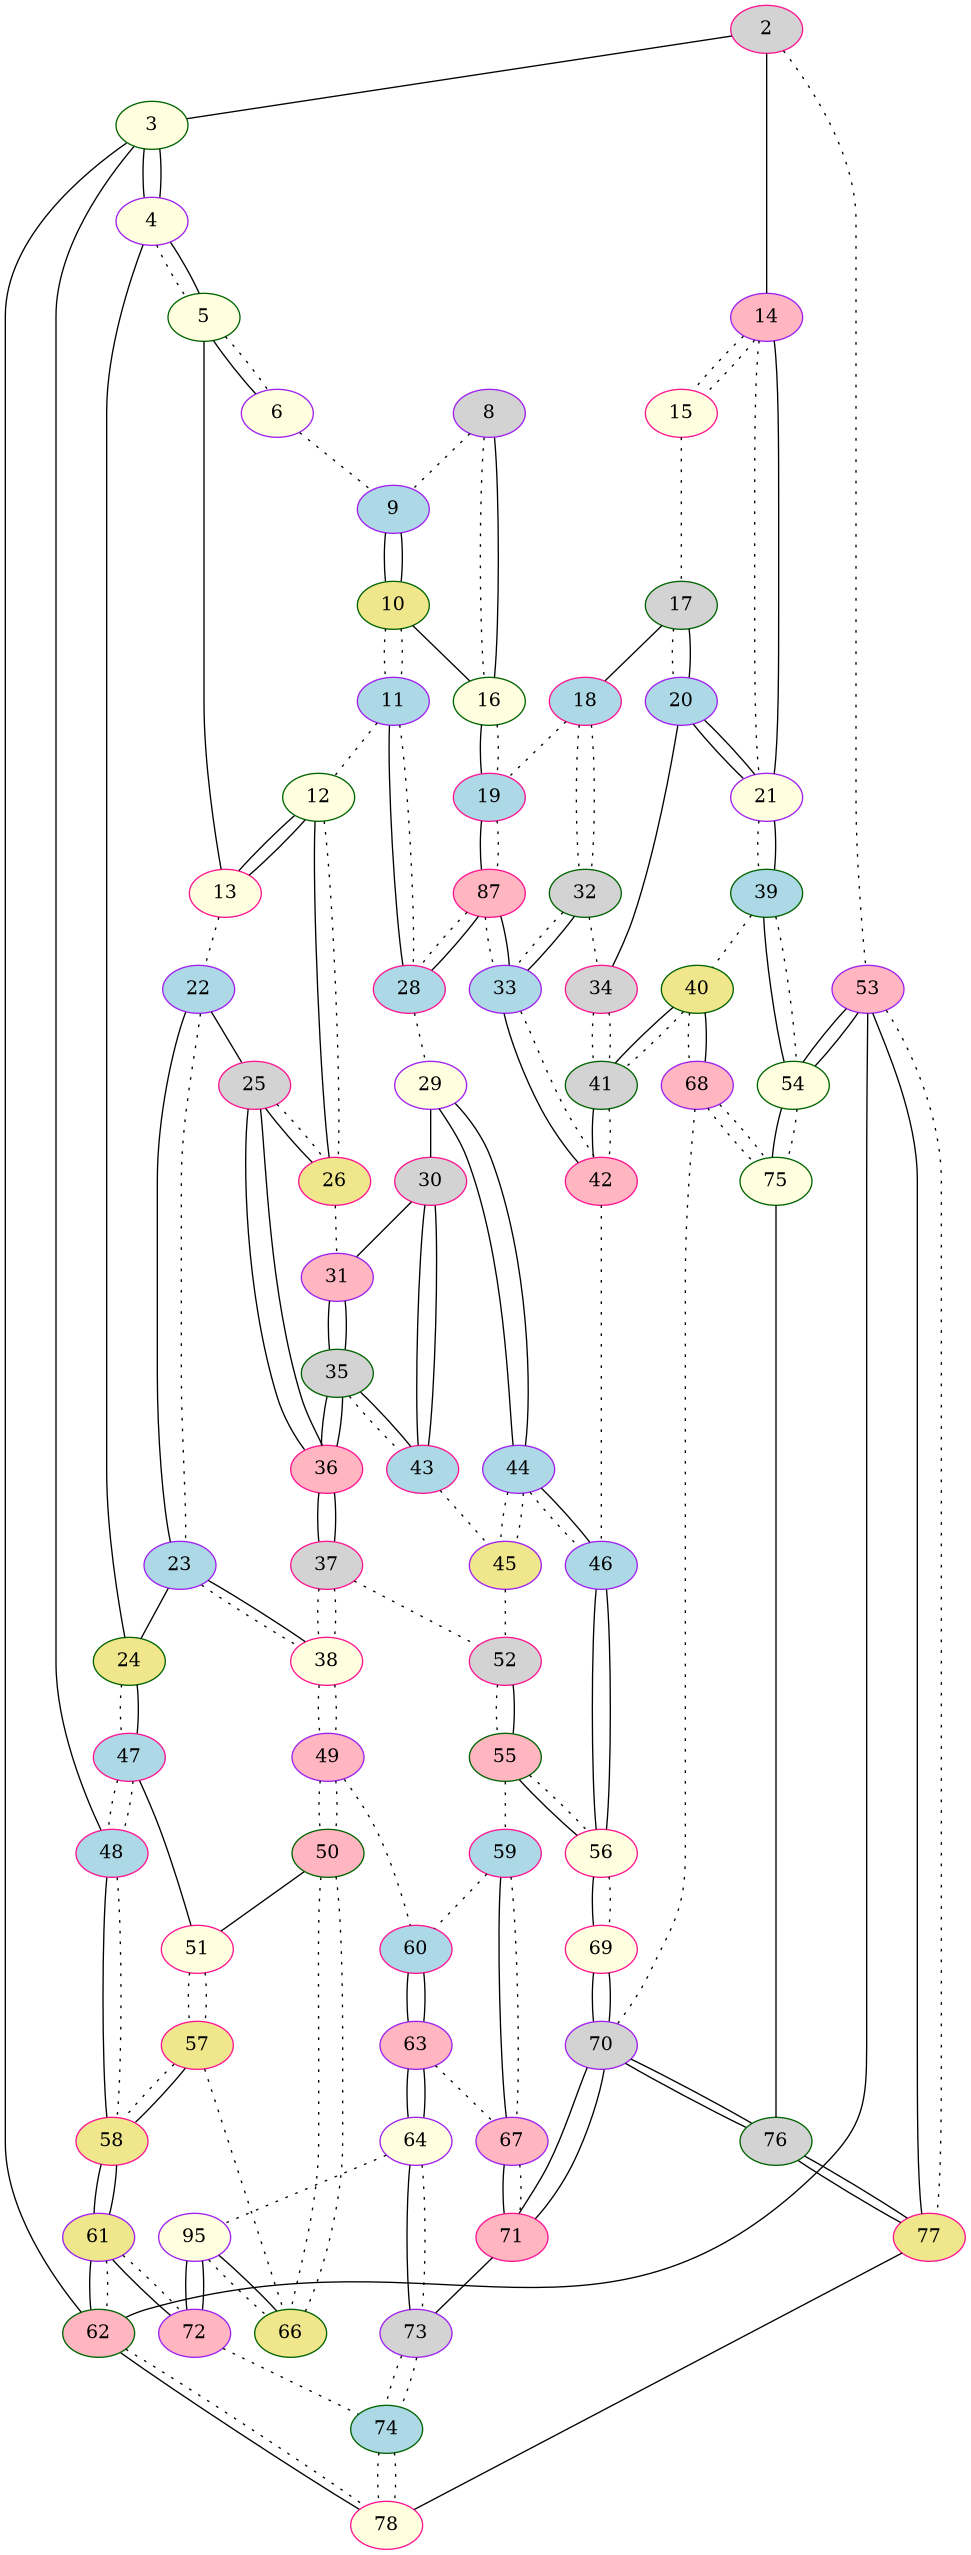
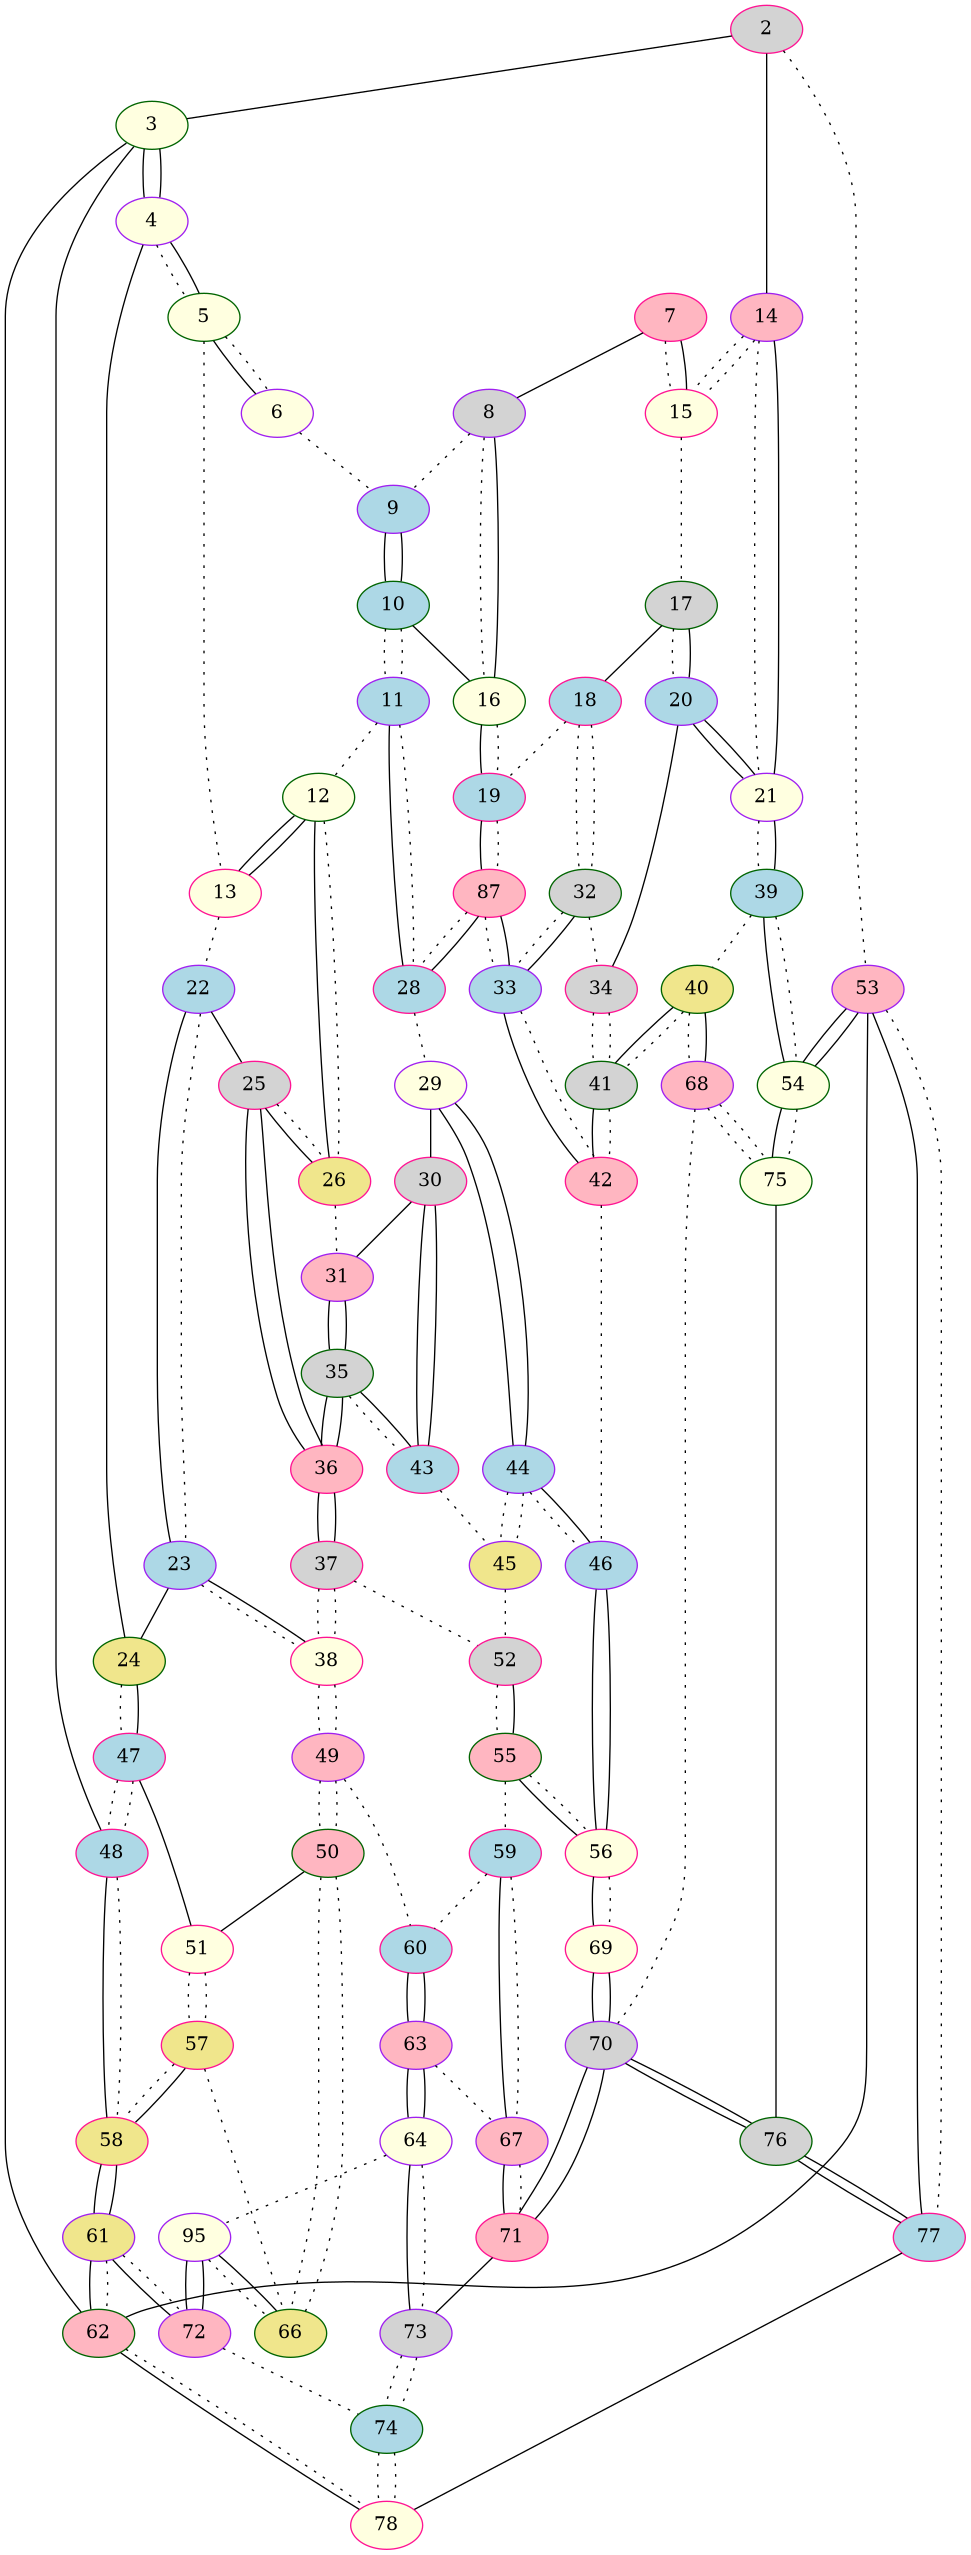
none -> (671, 317)
(393, 605) -> (393, 605)
(204, 606) -> (204, 606)
(929, 2237) -> (929, 2237)
